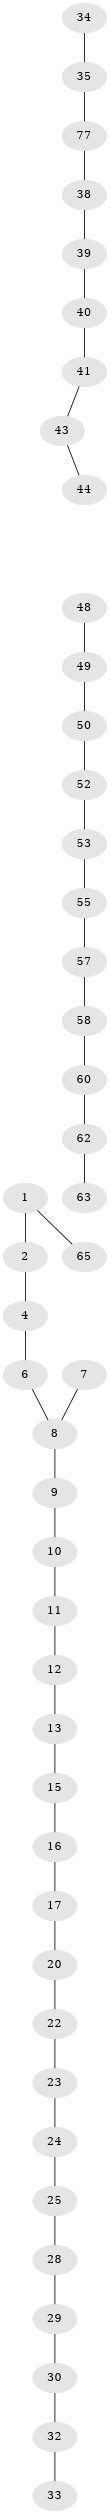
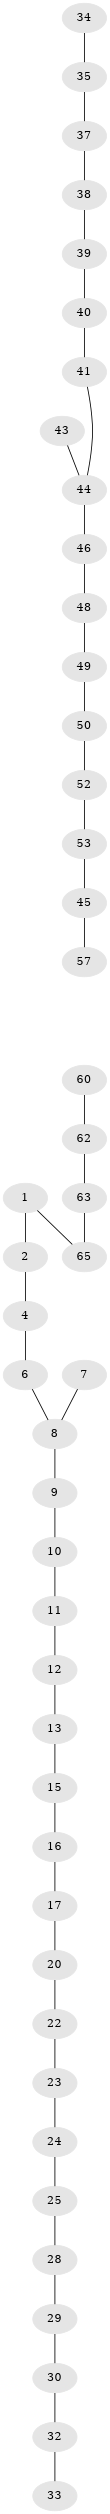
(84, 136) -> (84, 136)
(73, 401) -> (93, 431)
none -> (84, 549)
(84, 903) -> (84, 903)
(84, 1021) -> none
none -> (84, 1228)
